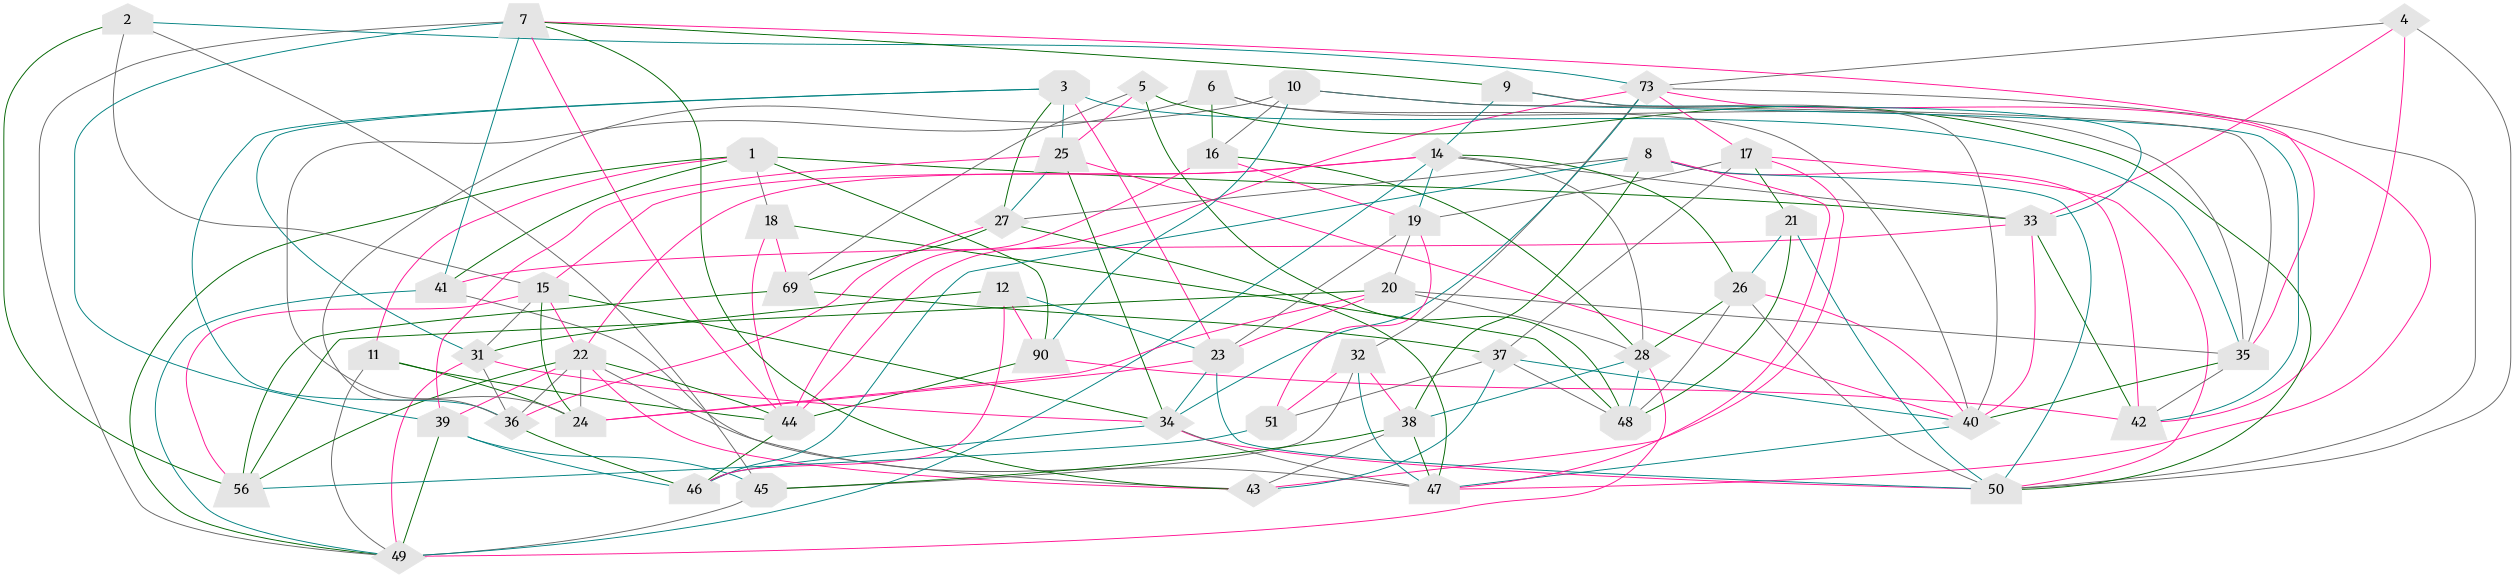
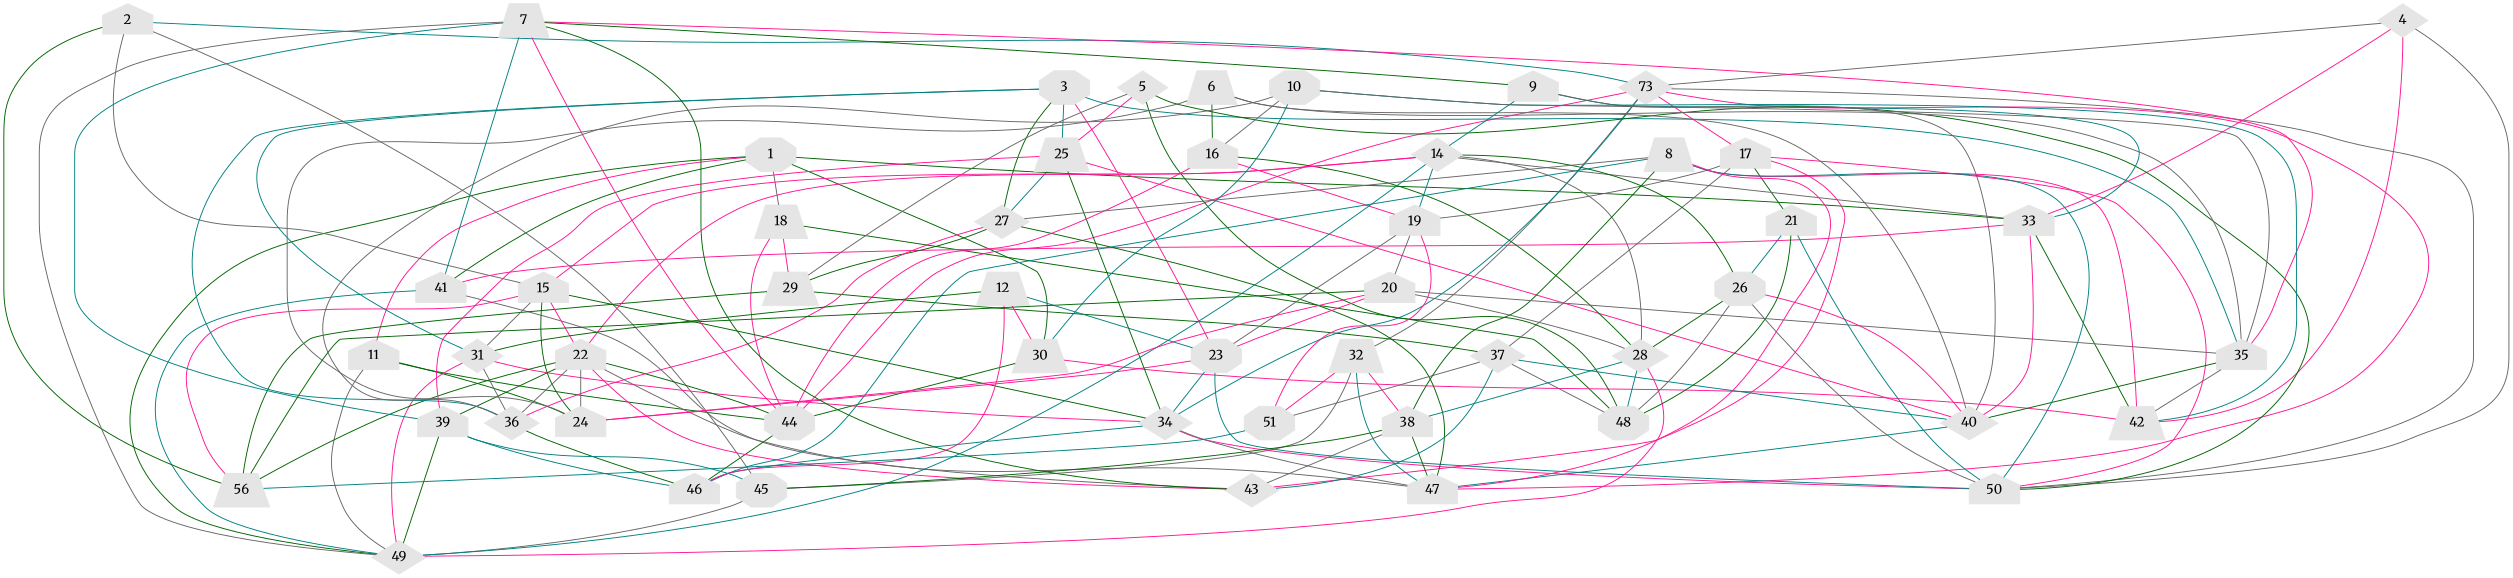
(790, 289) -> (790, 289)
(1041, 356) -> (1040, 356)
(529, 381) -> (529, 381)
